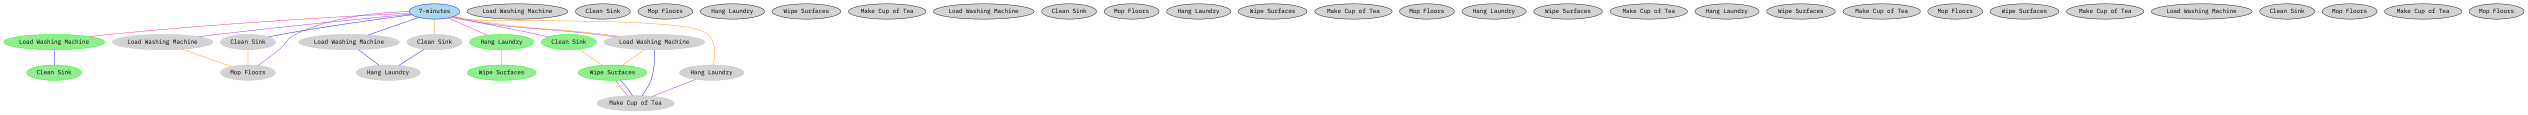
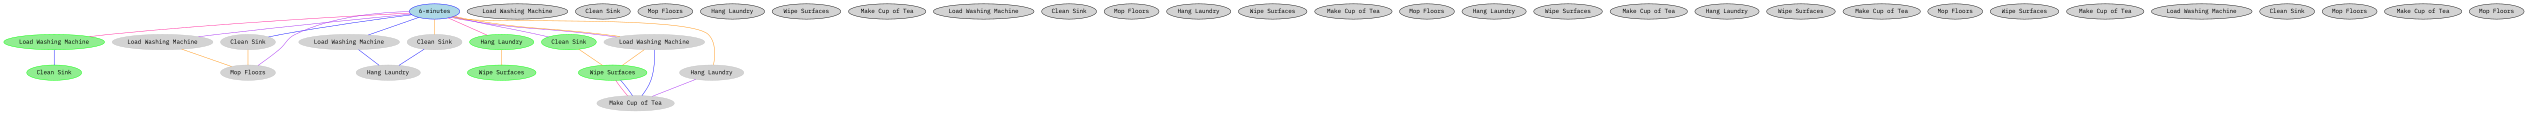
(435, 11) -> (435, 11)
